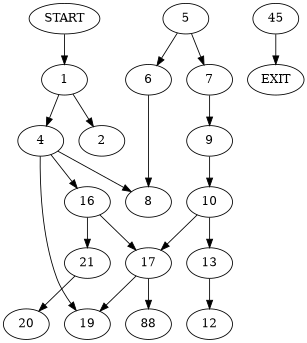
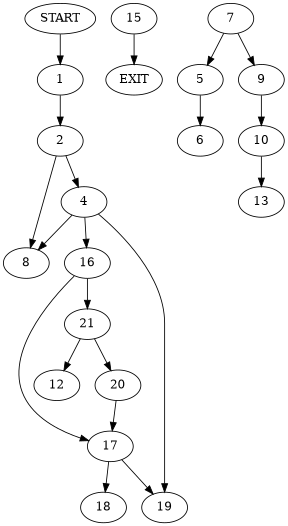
(276, 19) -> (134, 19)
(196, 45) -> (218, 45)
(54, 106) -> (71, 167)
(149, 137) -> (44, 198)
(182, 229) -> (115, 411)
(210, 289) -> (74, 351)
(149, 324) -> (104, 507)
